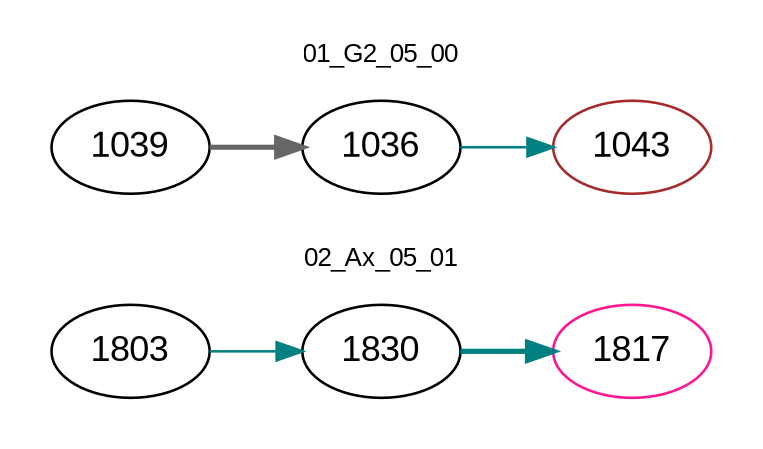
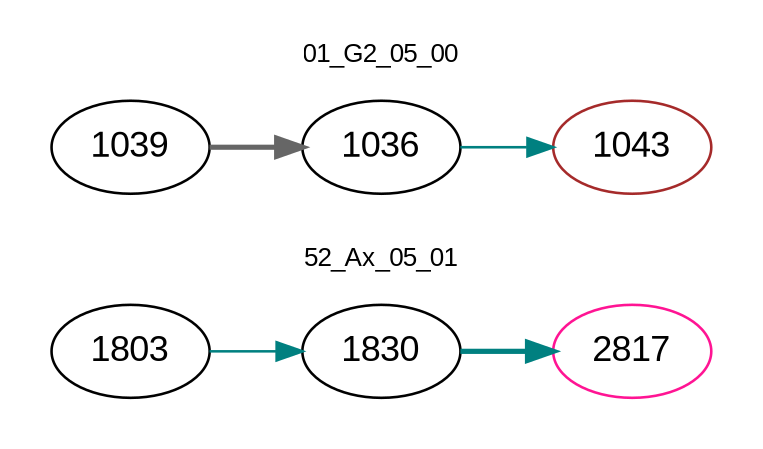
(381, 260) -> (381, 260)
(632, 351) -> (632, 351)
